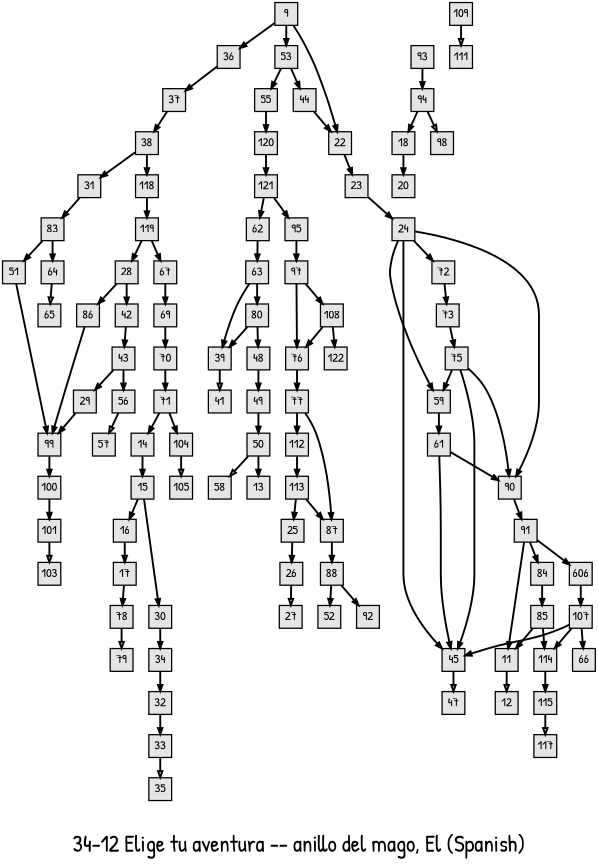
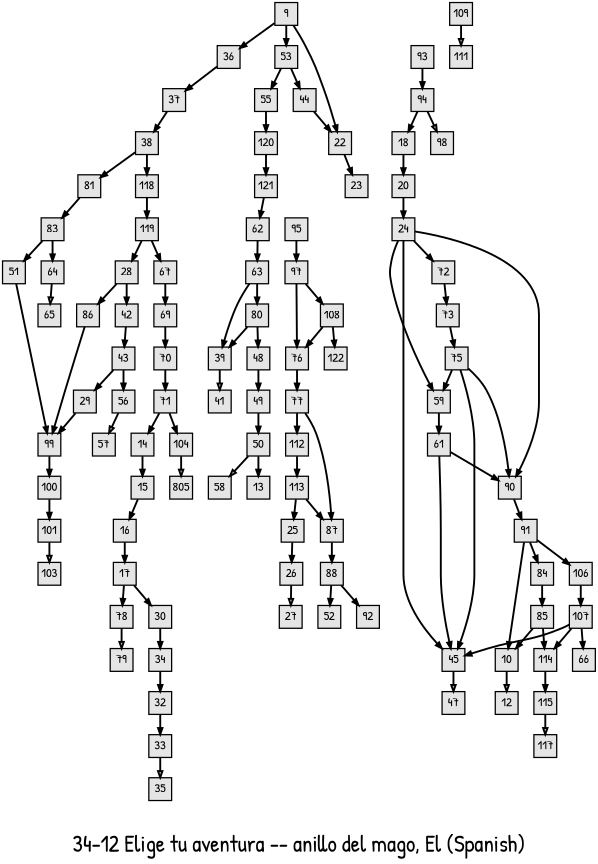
(89, 186) -> (89, 186)
(279, 205) -> none
(378, 206) -> (403, 205)
(181, 488) -> (181, 488)
(151, 549) -> (140, 593)
(581, 574) -> (581, 574)
(507, 660) -> (507, 660)
